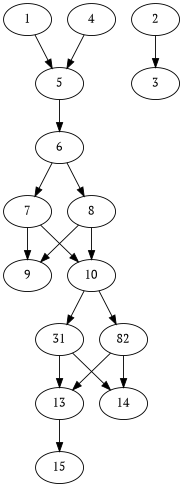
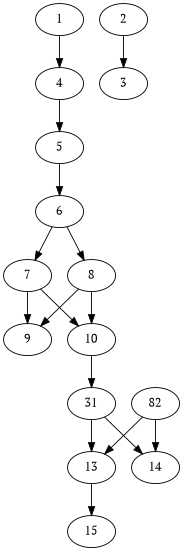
(42, 48) -> (60, 47)
(106, 304) -> none
